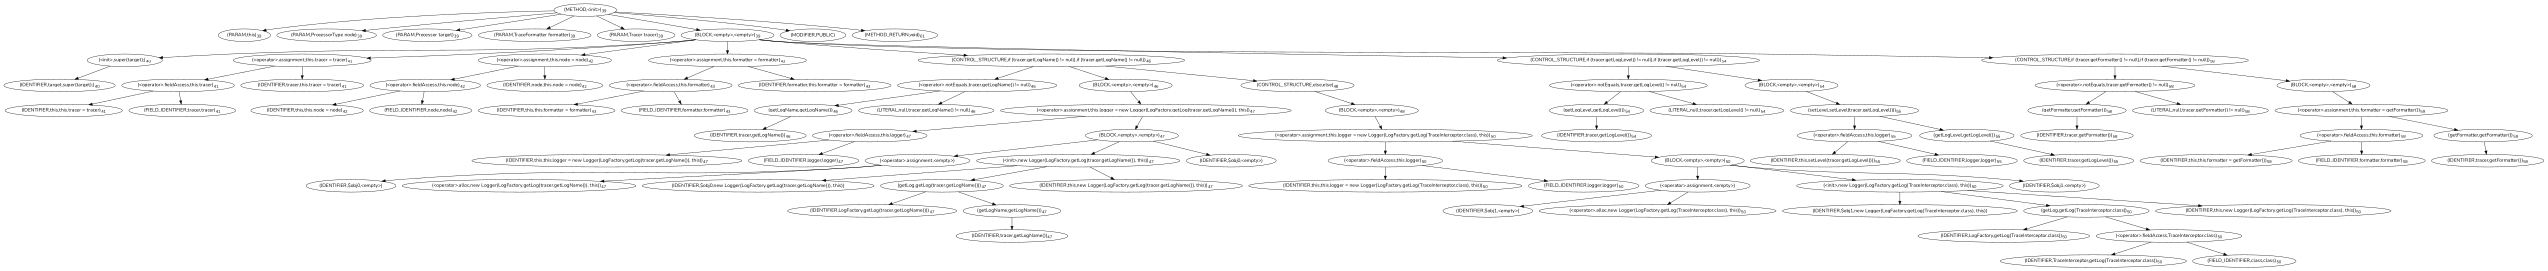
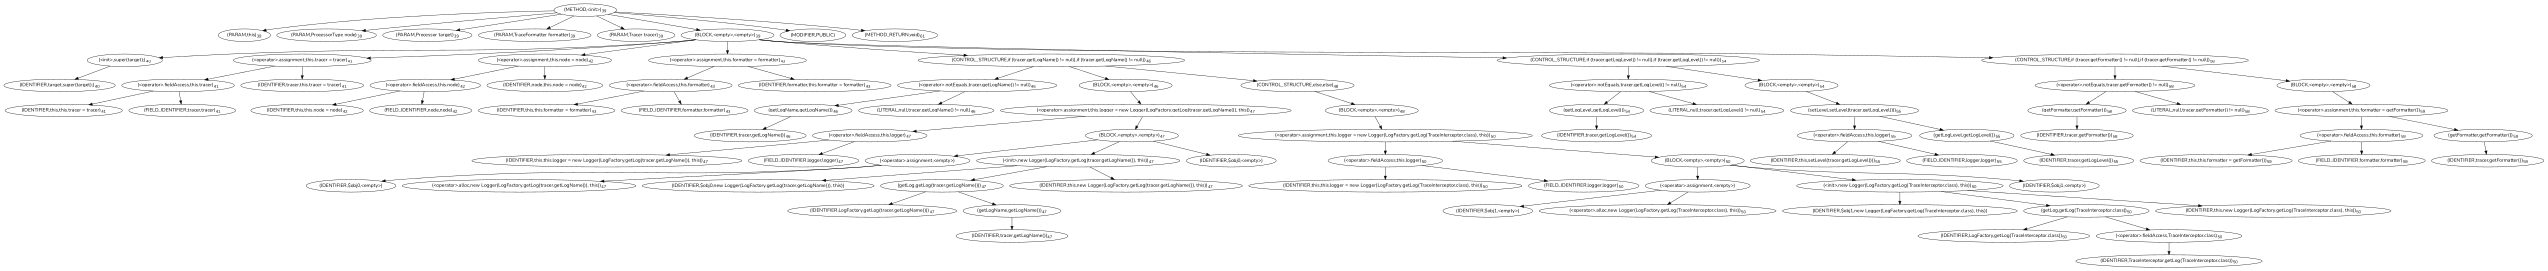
(2244, 261) -> none
